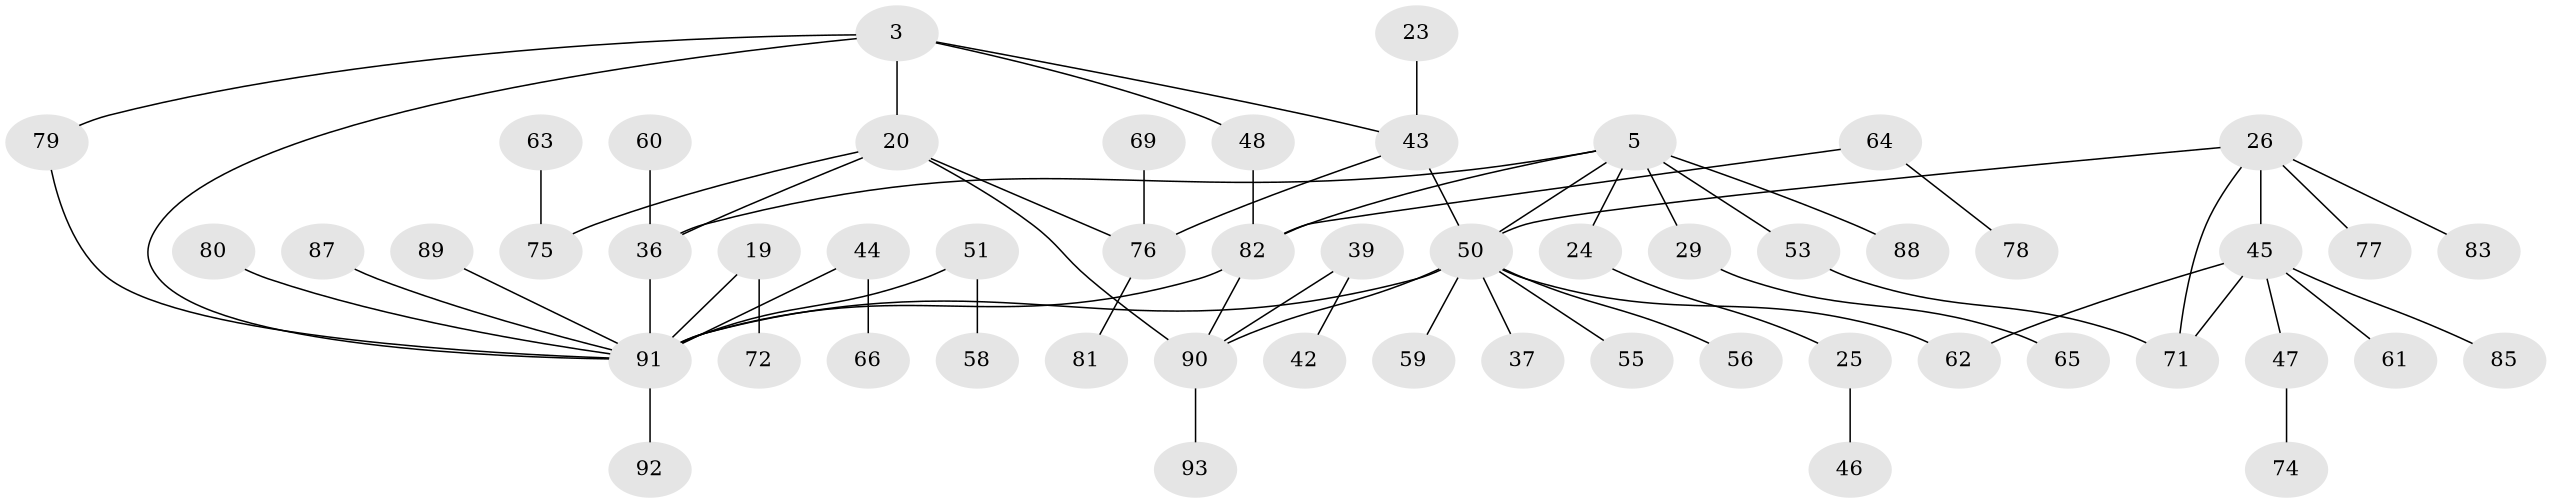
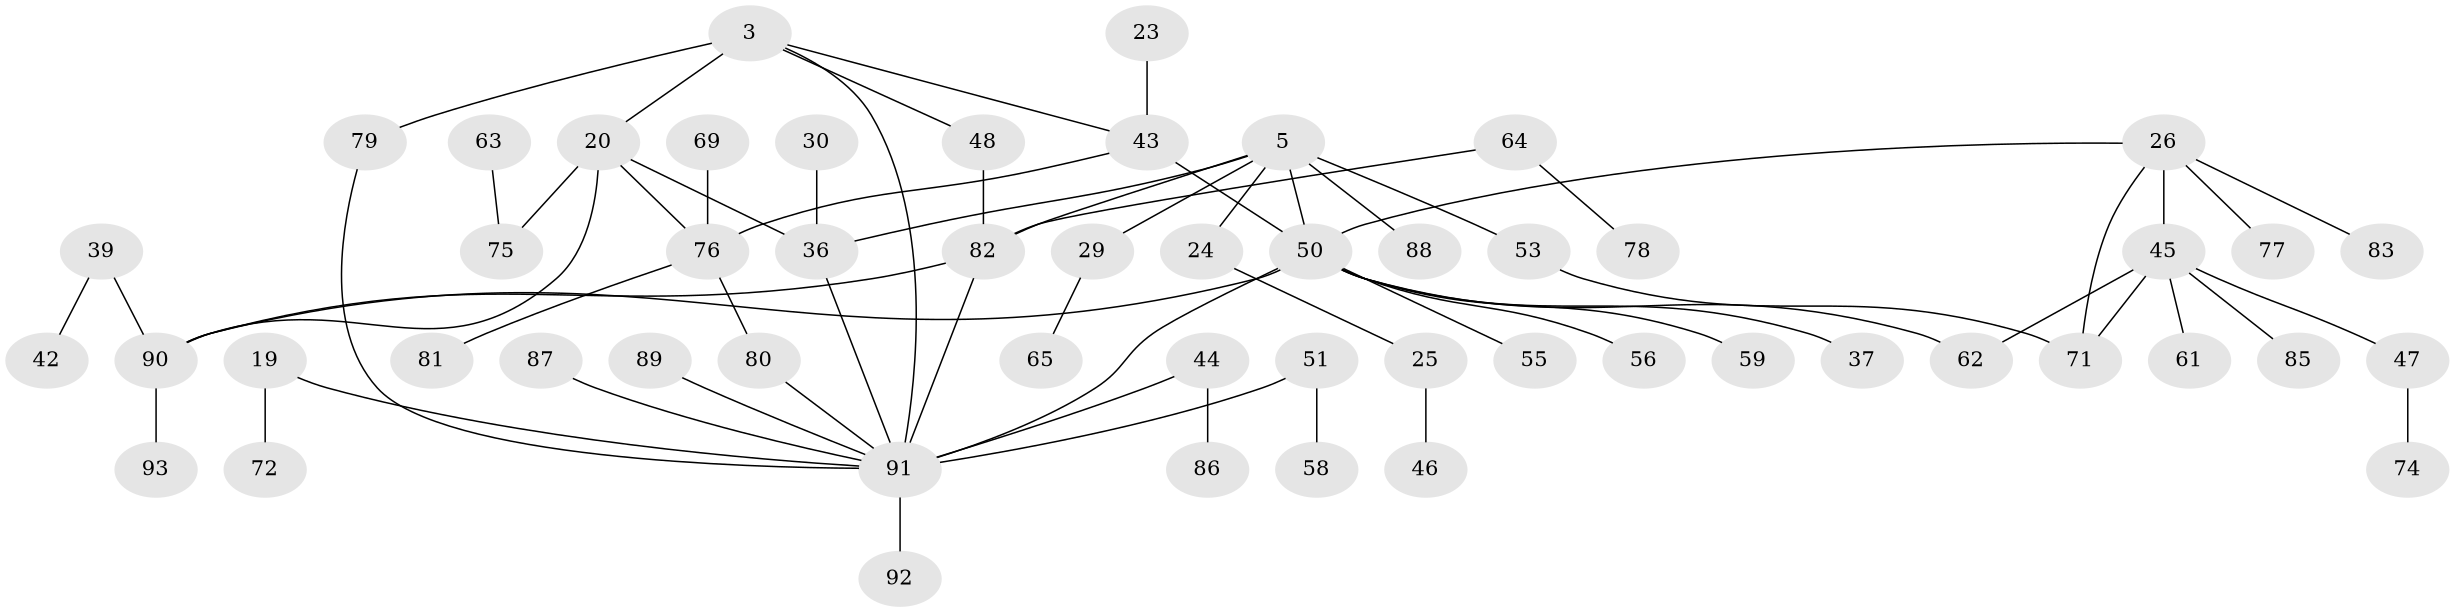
(650, 142) -> (817, 142)
none -> (738, 316)
(868, 361) -> (1208, 470)
